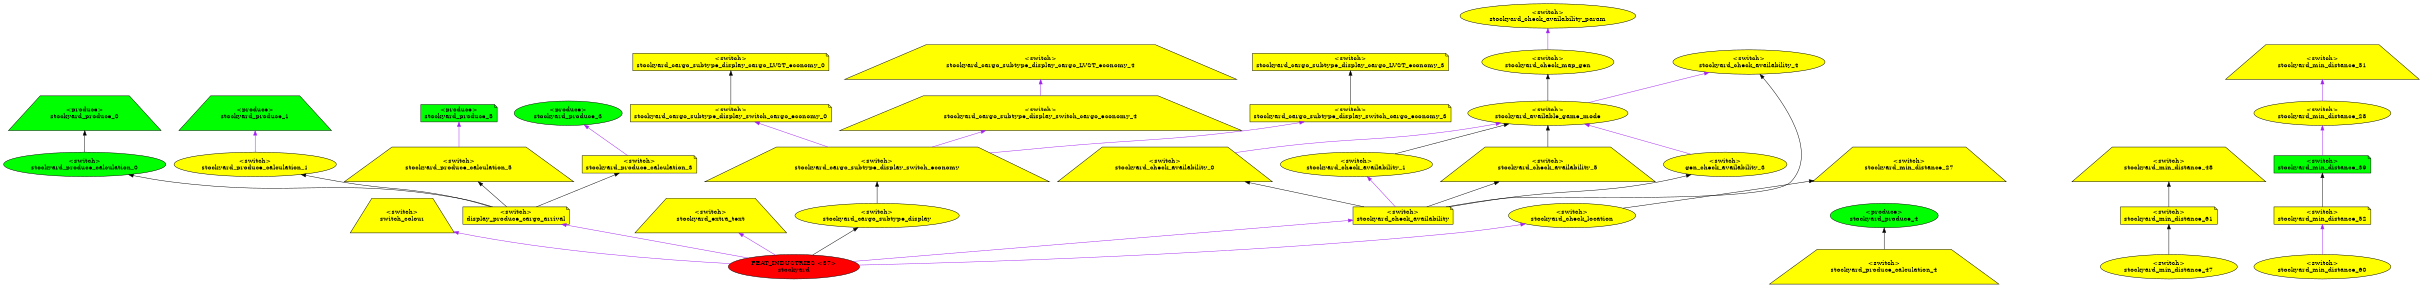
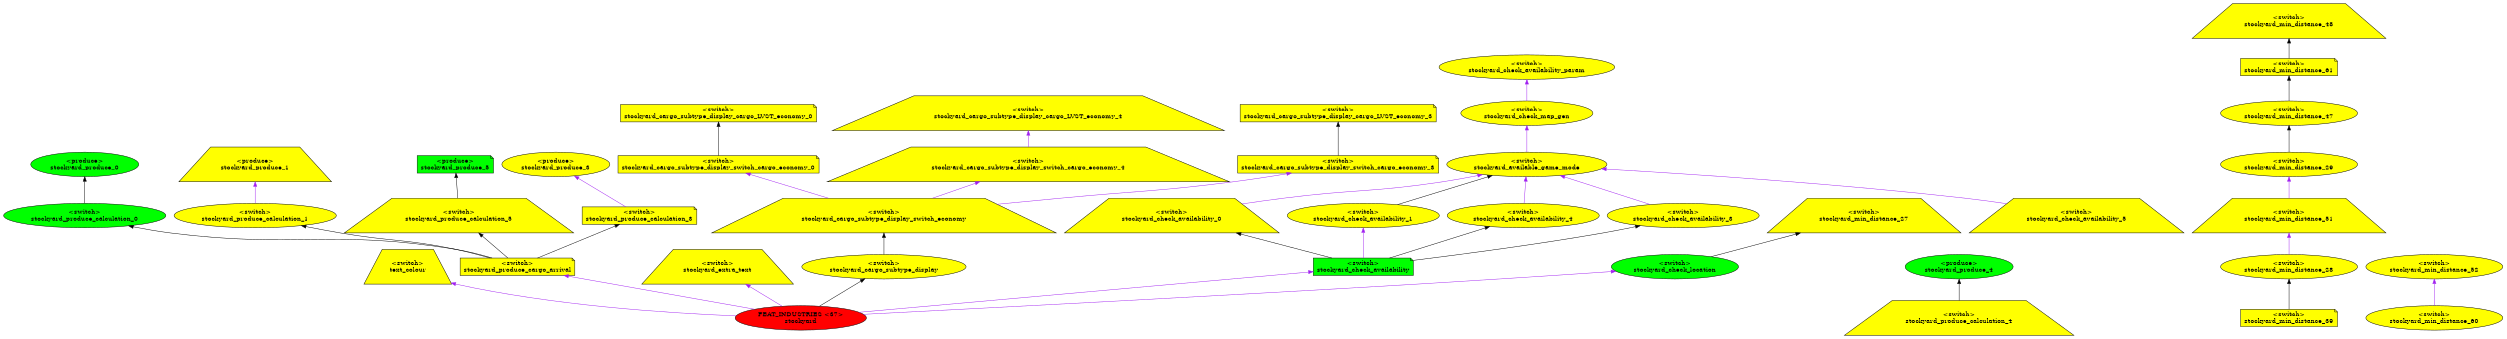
(1646, 88) -> (1525, 192)
(1548, 90) -> (1527, 141)
(85, 113) -> (85, 164)
(255, 113) -> (255, 164)
(568, 113) -> (556, 164)
(459, 137) -> (457, 188)
(1548, 139) -> (1807, 183)
(2322, 143) -> (2289, 296)
(1725, 164) -> (1683, 216)
none -> (2289, 164)
(2322, 164) -> (2289, 318)
(2322, 192) -> none
(1461, 195) -> none
(402, 216) -> (408, 267)
(516, 216) -> (517, 267)
(1403, 216) -> (1363, 267)
(1572, 216) -> (1675, 267)
(2322, 216) -> (2434, 267)
